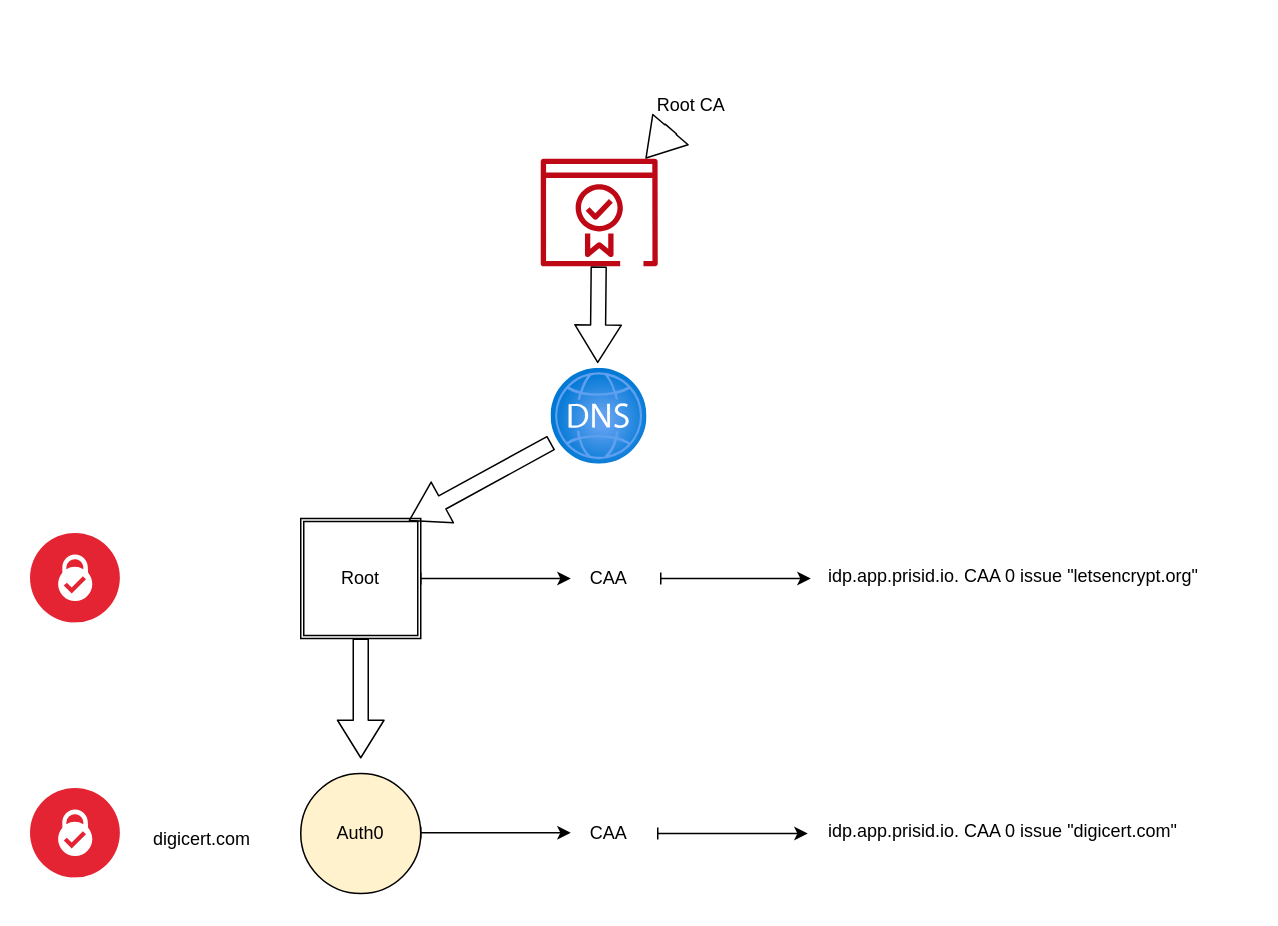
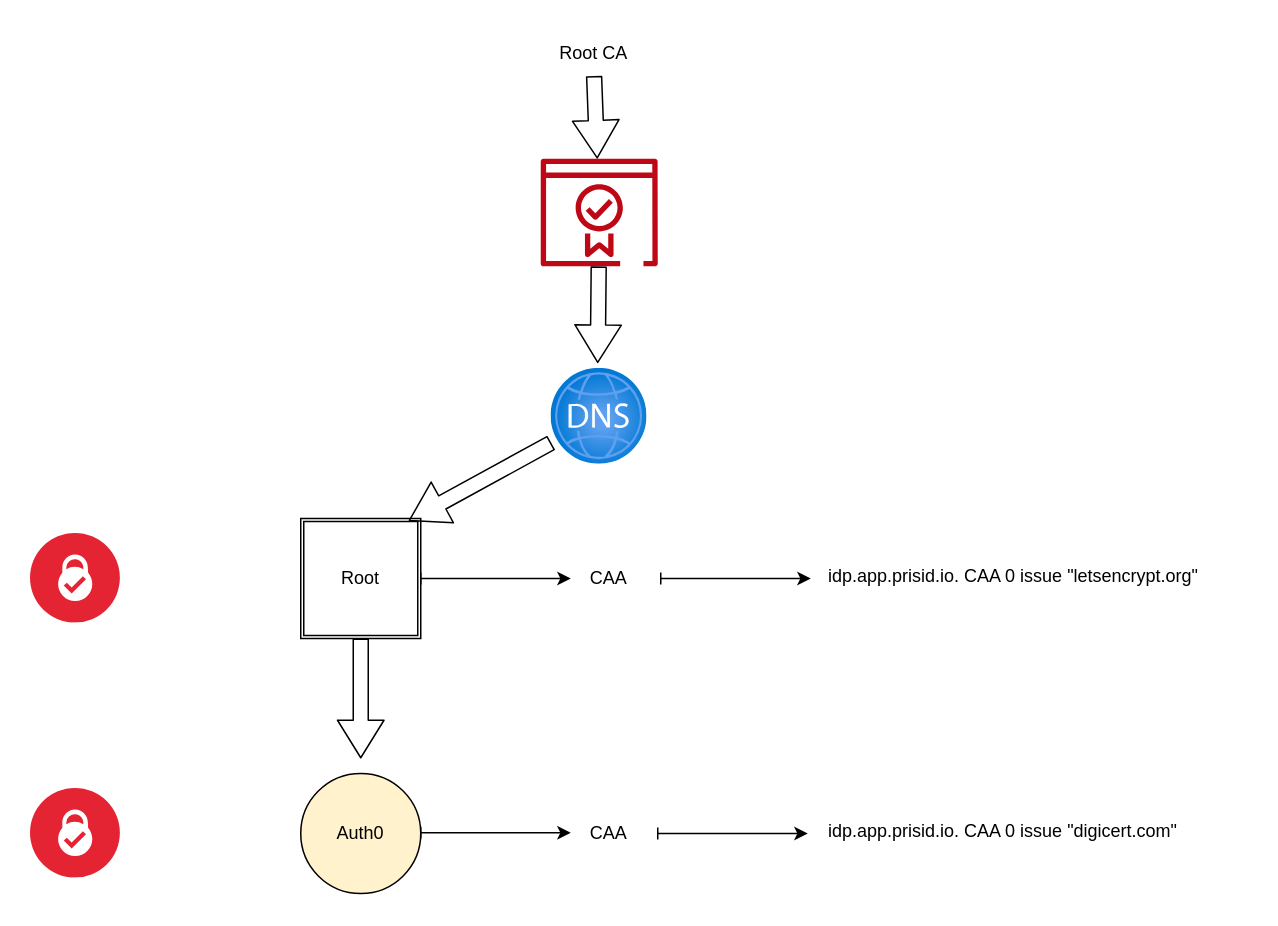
(691, 106) -> (593, 53)
(226, 848) -> none
